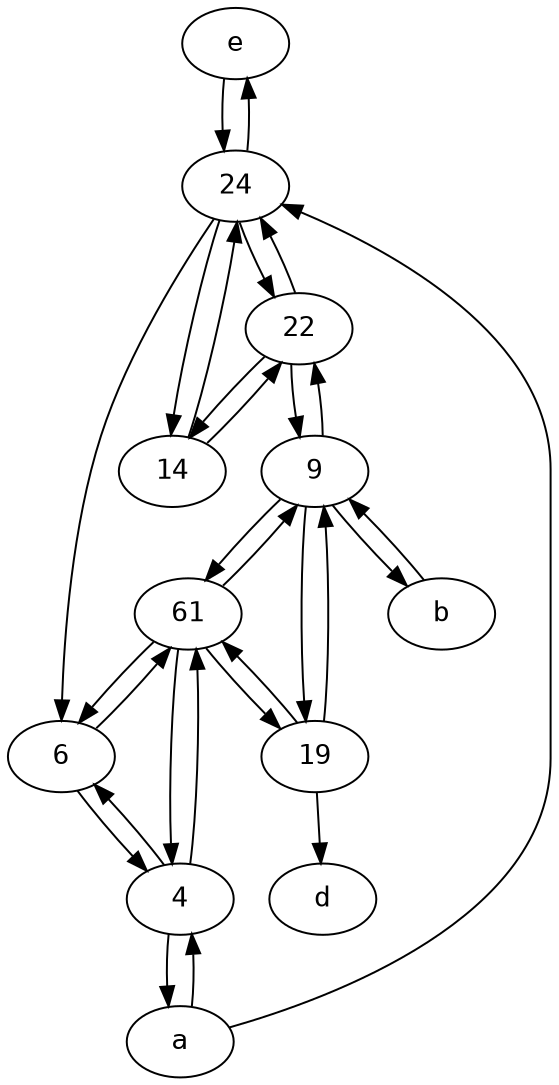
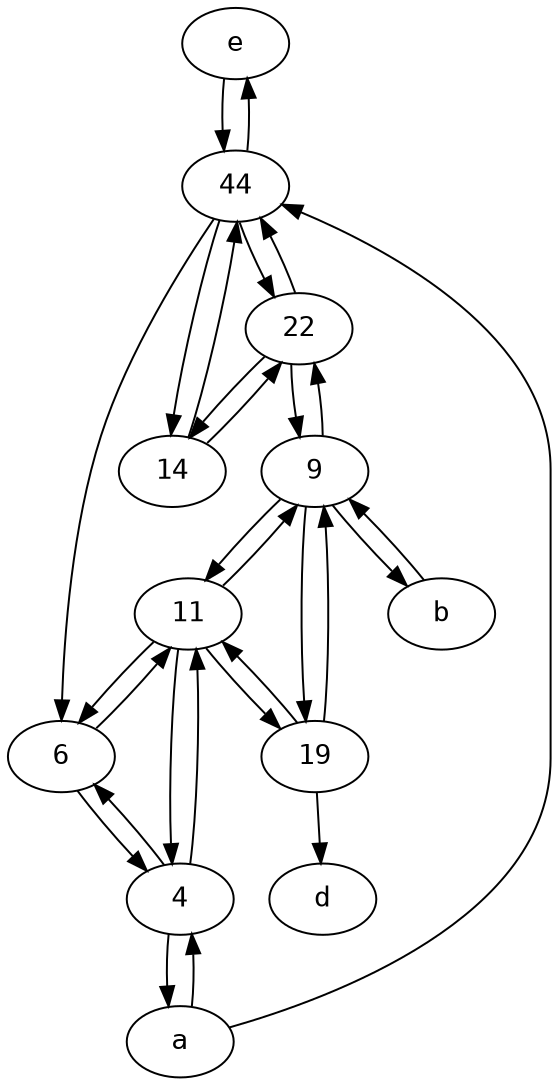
(236, 186) -> (236, 186)
(188, 614) -> (188, 614)
